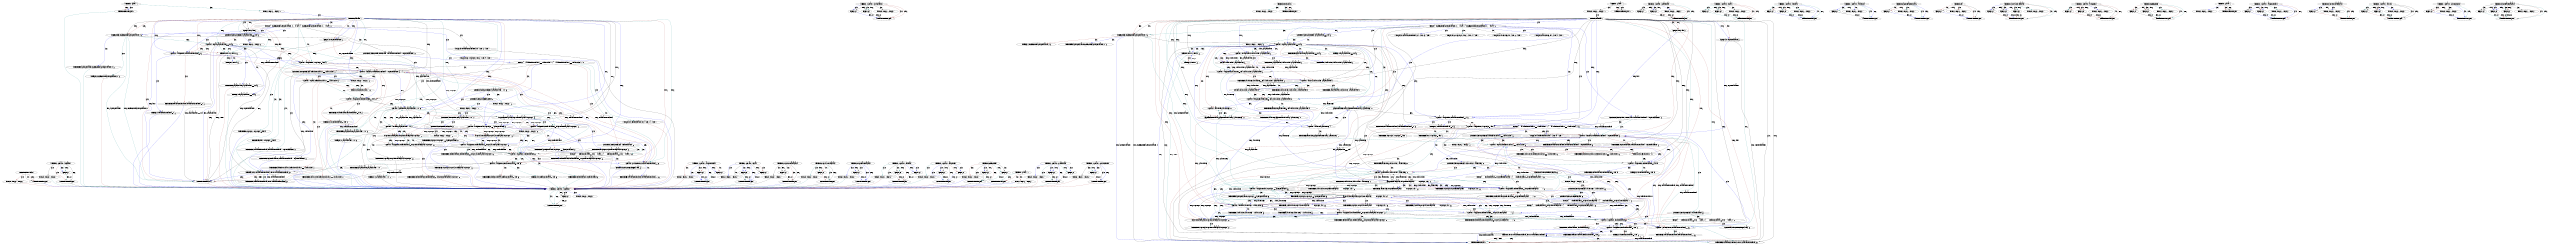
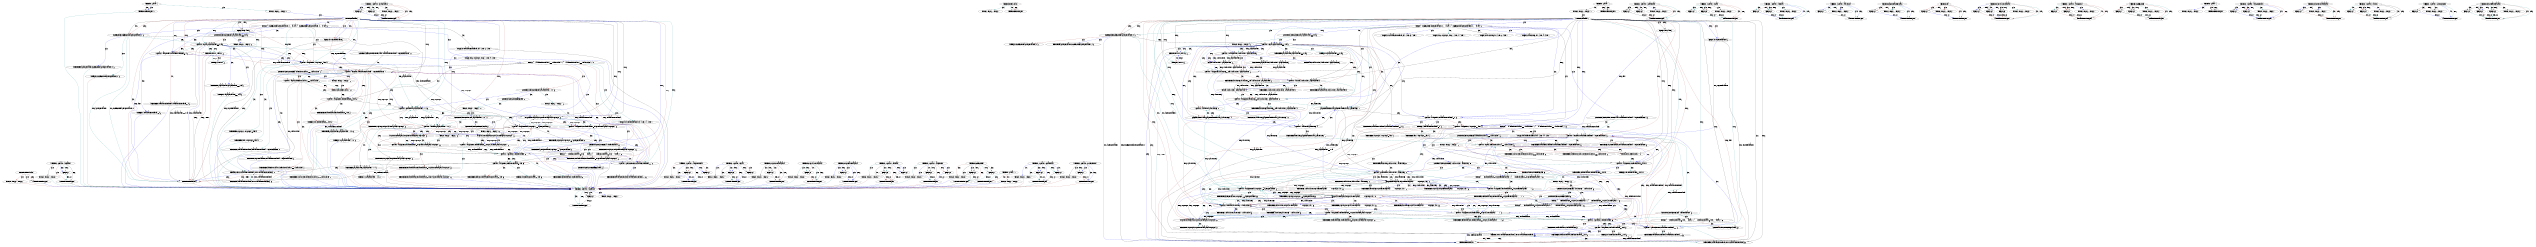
(447, 146) -> (432, 134)
